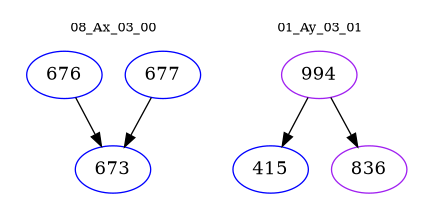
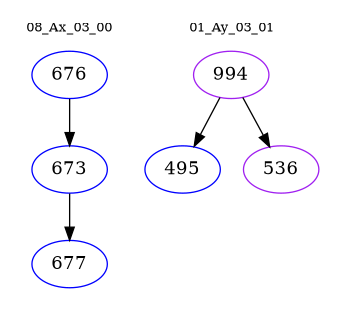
(141, 116) -> (70, 210)
(271, 169) -> (183, 169)
(369, 169) -> (281, 169)
